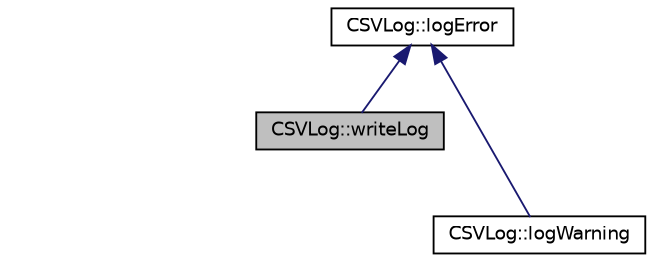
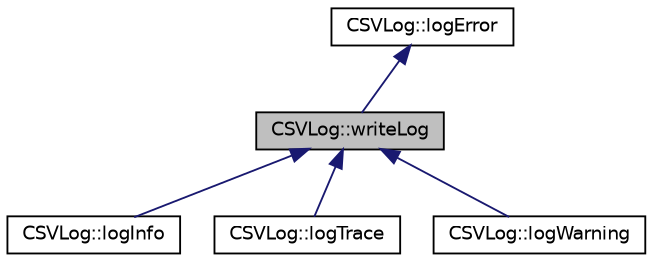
(486, 139) -> (453, 187)
none -> (94, 235)
none -> (307, 235)
